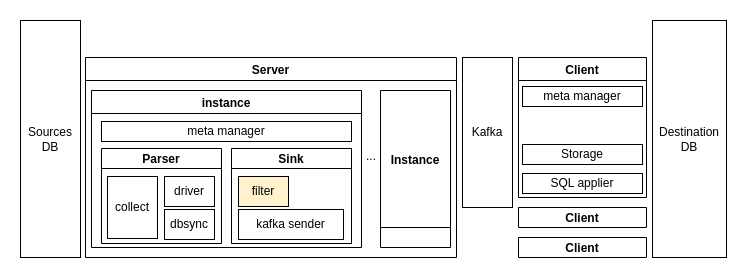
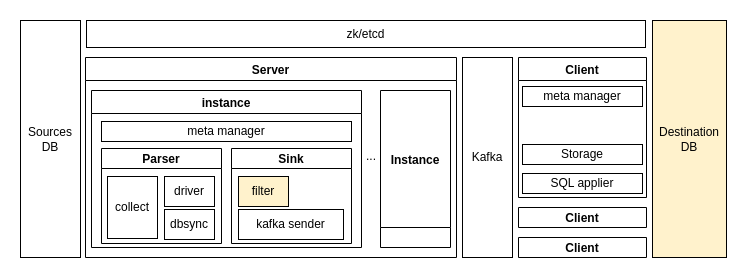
none -> (366, 34)
(488, 133) -> (488, 158)
(690, 139) -> (690, 139)
